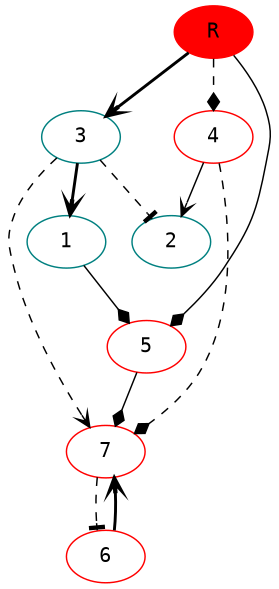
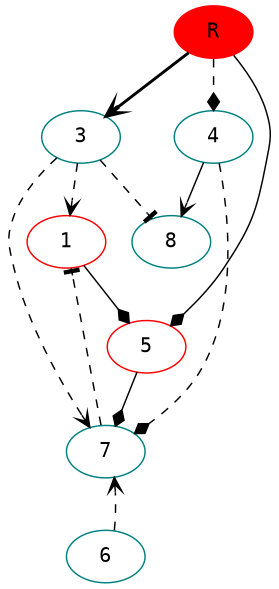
(214, 137) -> (214, 137)
(75, 182) -> (75, 182)
(66, 242) -> (66, 242)
(171, 242) -> (171, 242)
(106, 452) -> (106, 452)
(96, 500) -> (87, 350)
(116, 511) -> (116, 511)
(106, 557) -> (106, 557)
